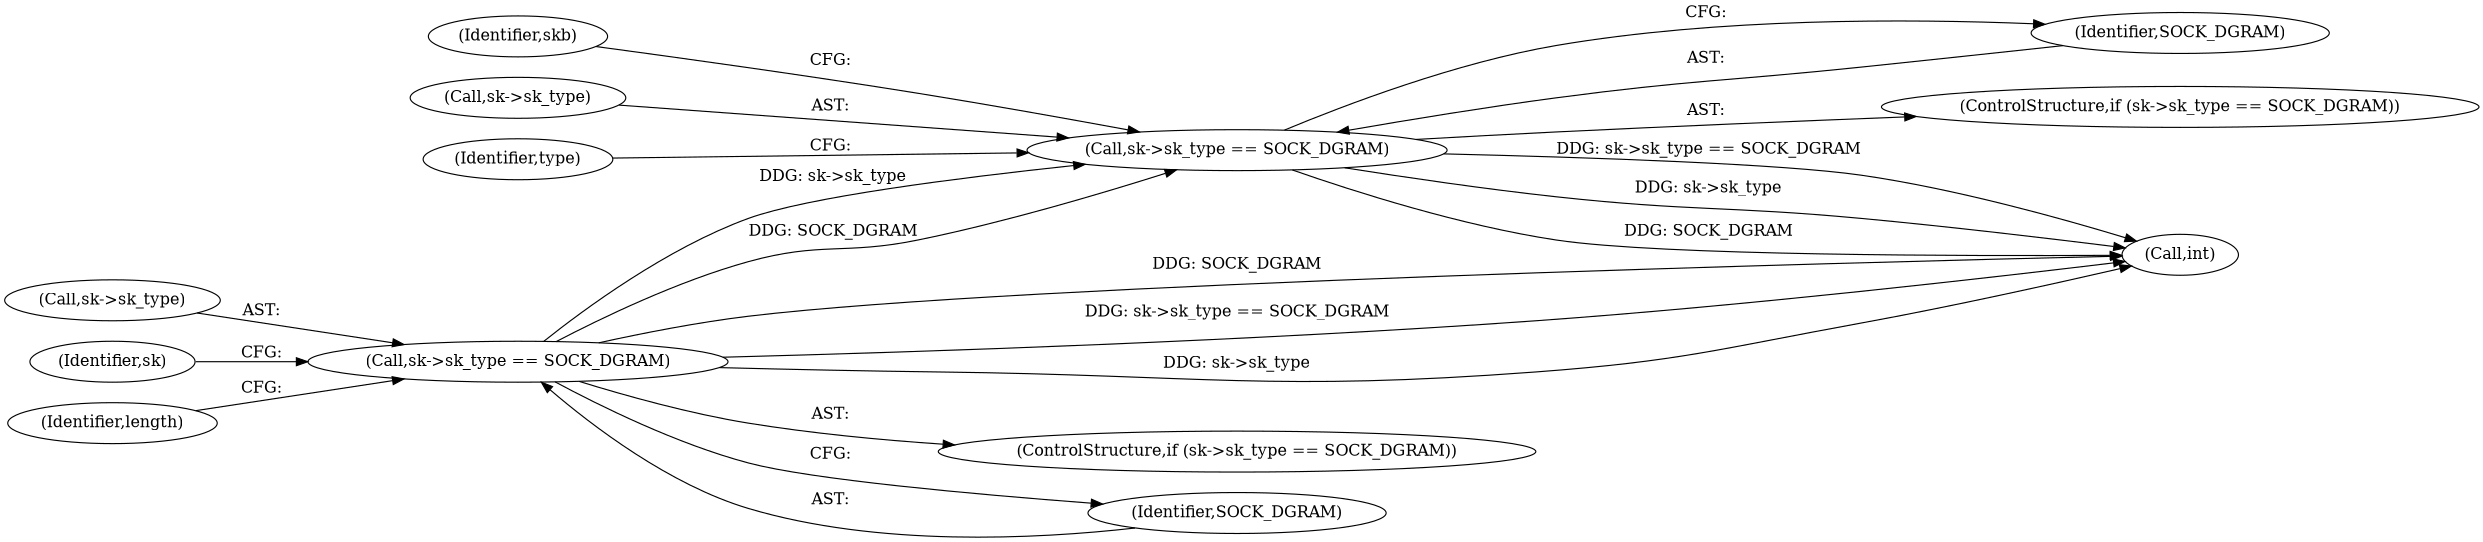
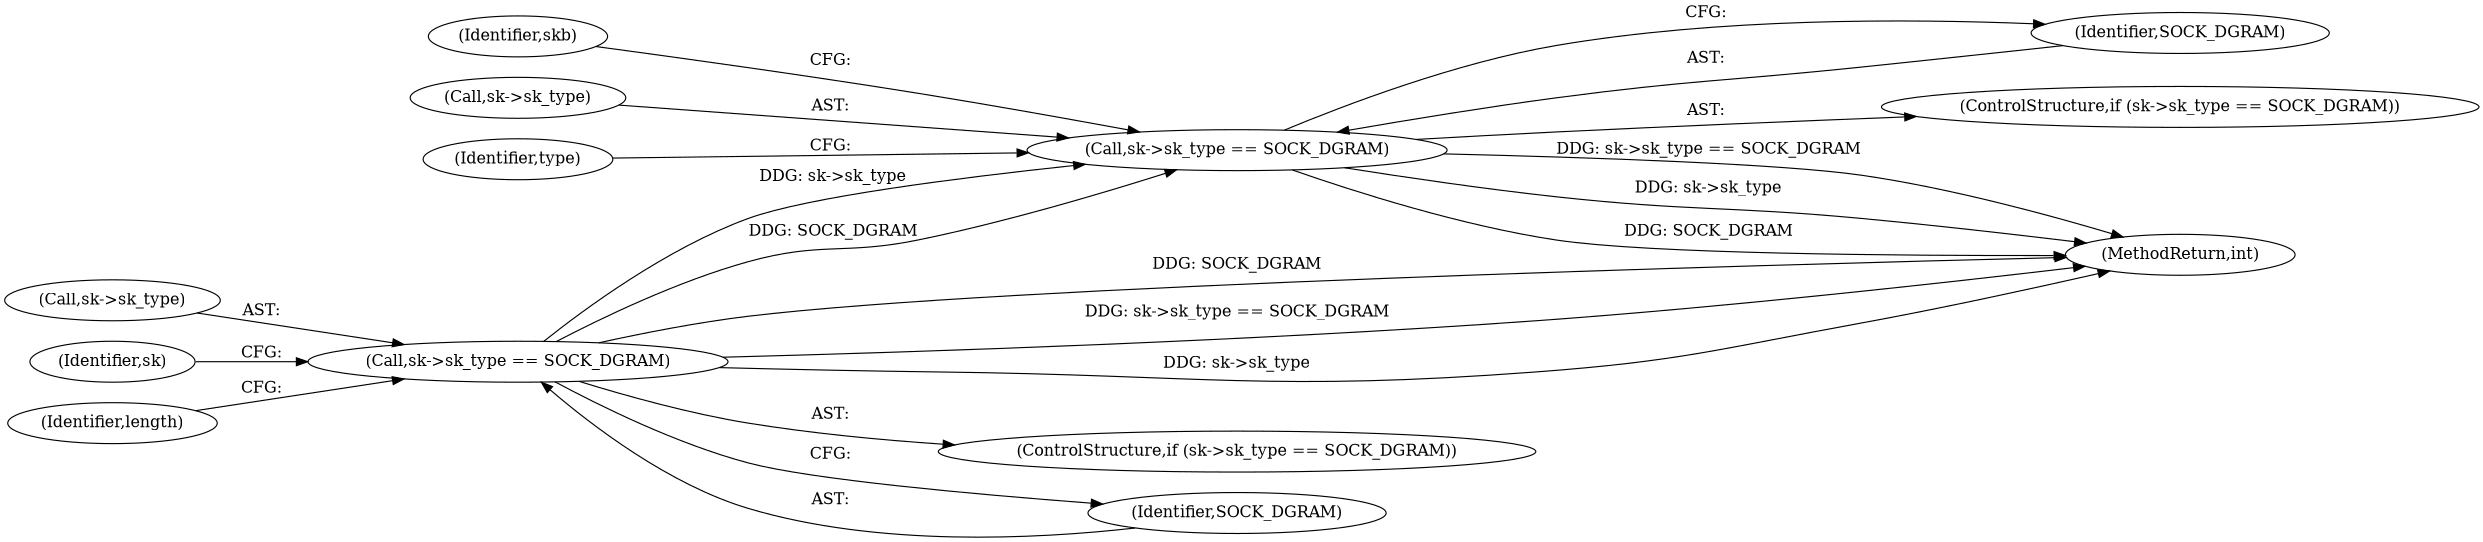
(2180, 255) -> (2180, 255)
